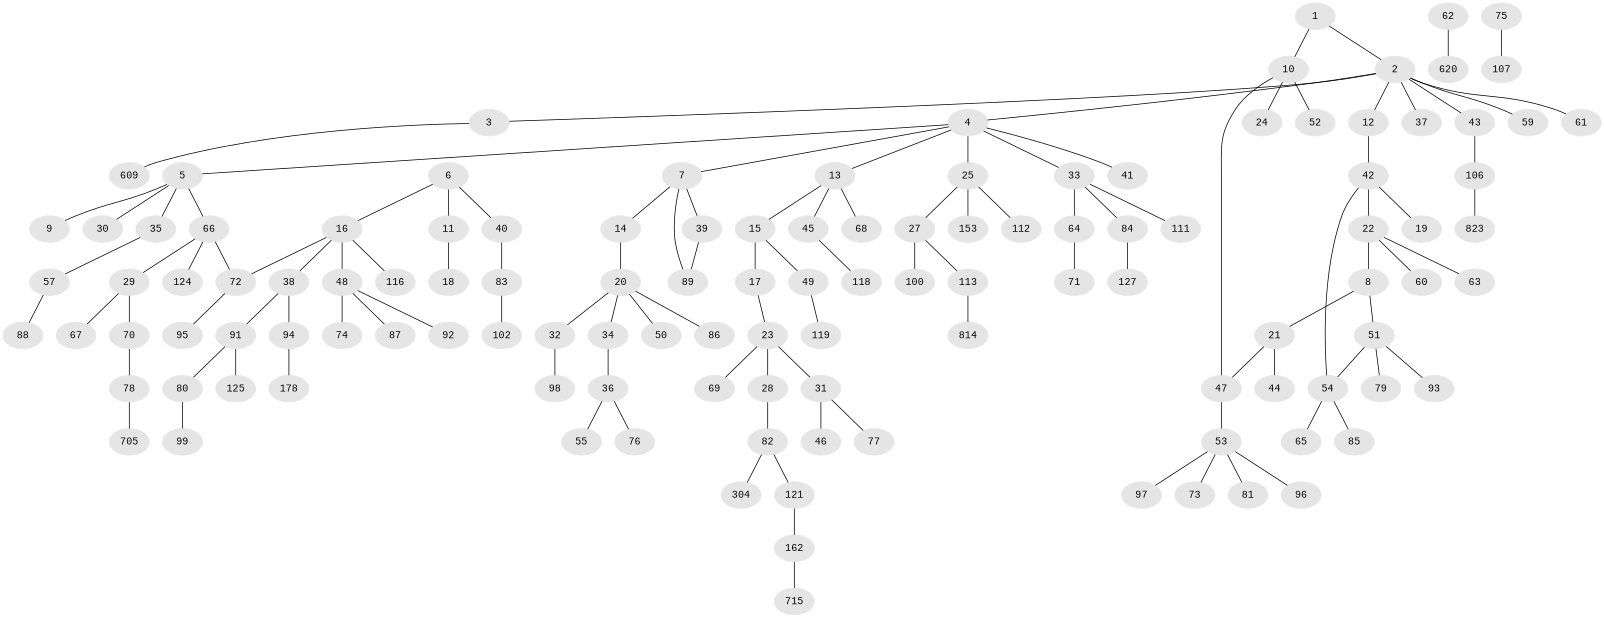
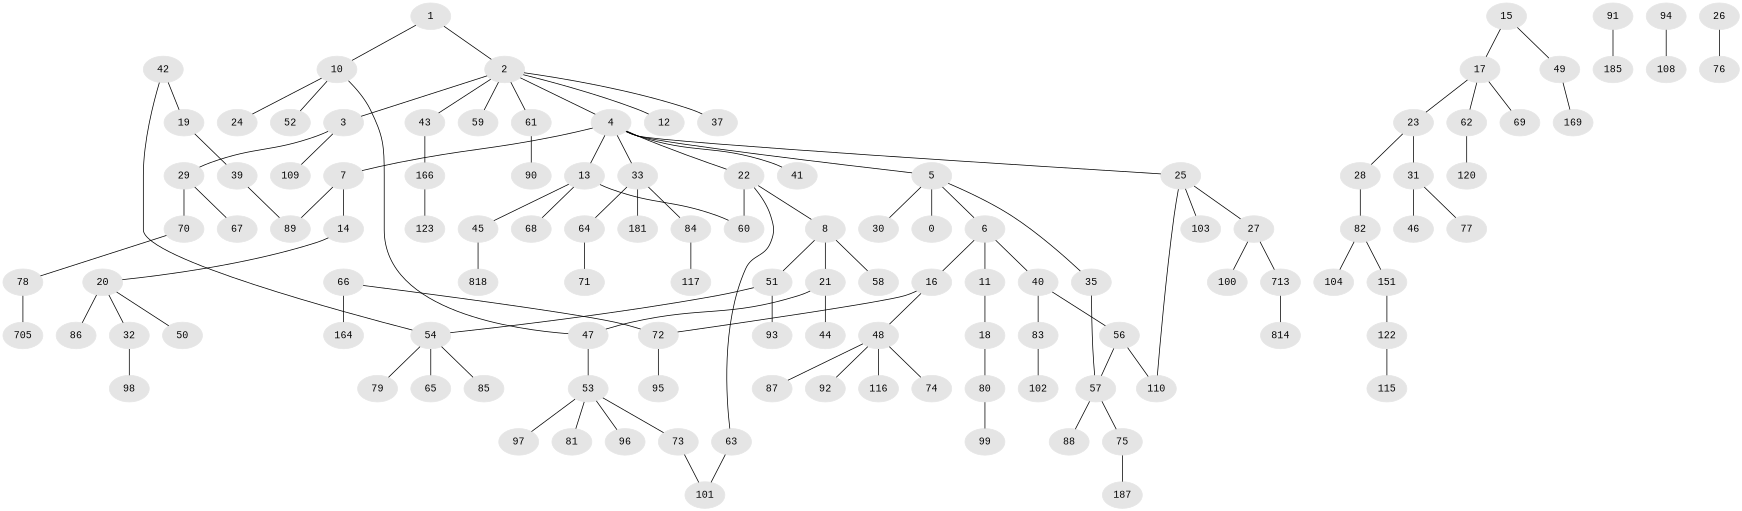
(1448, 69) -> (1467, 176)
(1501, 69) -> (1122, 495)
none -> (1473, 96)
(1368, 149) -> none
(129, 176) -> (290, 176)
none -> (531, 176)
(1475, 176) -> (425, 176)
(196, 202) -> (958, 202)
(692, 202) -> (210, 149)
(795, 203) -> (654, 201)
(1368, 203) -> (676, 151)
(50, 229) -> (932, 229)
(968, 229) -> (1201, 229)
(1021, 229) -> (1156, 389)
(1181, 229) -> (638, 229)
(1475, 229) -> (425, 229)
(169, 256) -> (264, 149)
(369, 256) -> (879, 362)
(183, 282) -> (344, 335)
(289, 282) -> none
(862, 282) -> (478, 282)
none -> (879, 282)
(968, 282) -> (1280, 282)
(1128, 282) -> (691, 282)
(608, 335) -> none
(821, 335) -> (1573, 123)
none -> (1119, 335)
(209, 362) -> (985, 362)
(741, 362) -> (1500, 96)
(1378, 362) -> (404, 362)
(236, 389) -> (1613, 69)
(289, 389) -> (1666, 69)
(608, 389) -> (1719, 16)
none -> (1109, 415)
(582, 442) -> none
none -> (705, 495)
(741, 495) -> (1334, 282)
(794, 495) -> (1387, 282)
(794, 548) -> (1387, 335)
(794, 601) -> (1387, 389)
